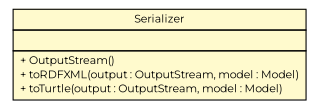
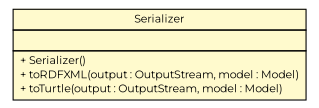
(67, 61) -> (53, 61)
